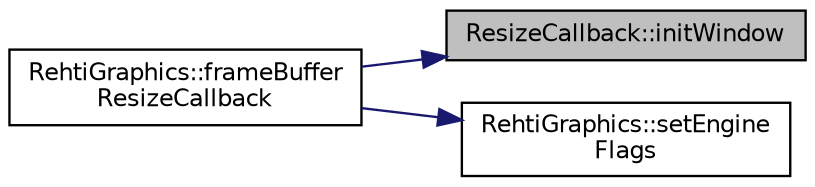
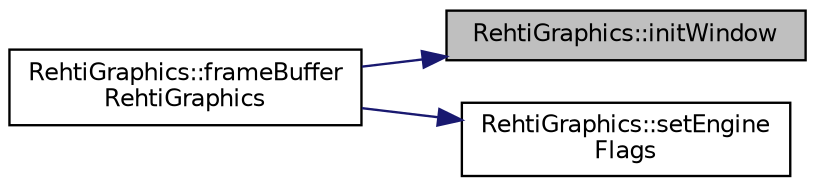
(626, 35) -> (626, 35)
(185, 87) -> (185, 87)
